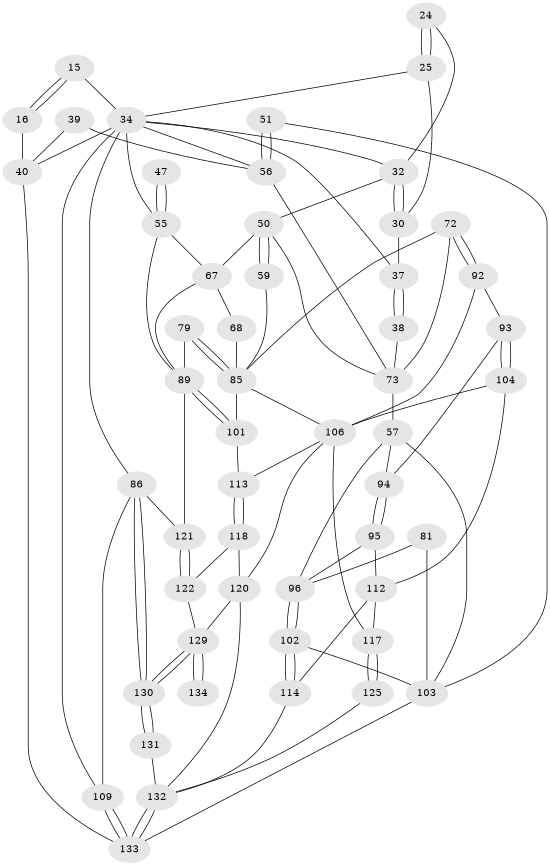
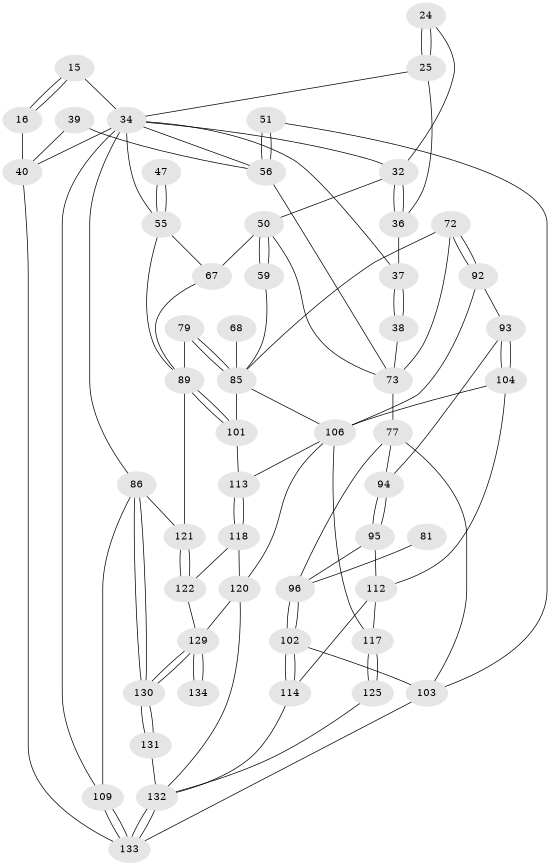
(399, 224) -> (399, 224)
(224, 302) -> none
(393, 433) -> (393, 433)
(427, 615) -> none
